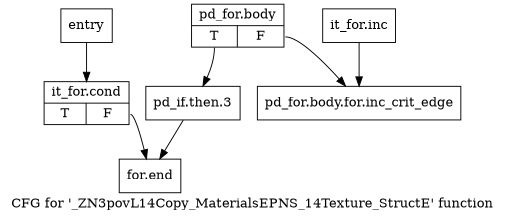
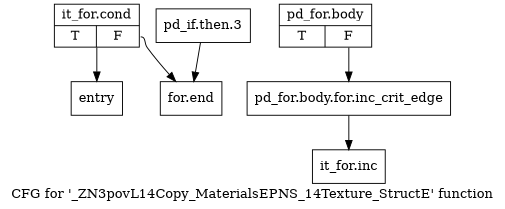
(87, 57) -> (97, 60)
(359, 60) -> (349, 128)
(212, 63) -> none
